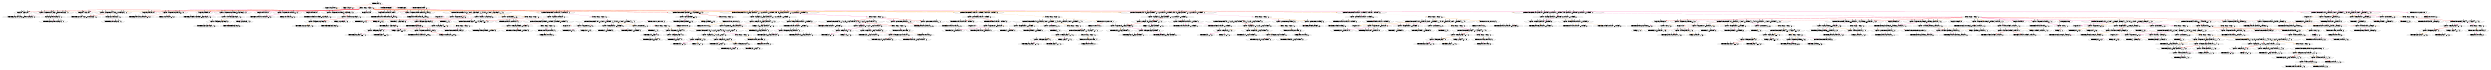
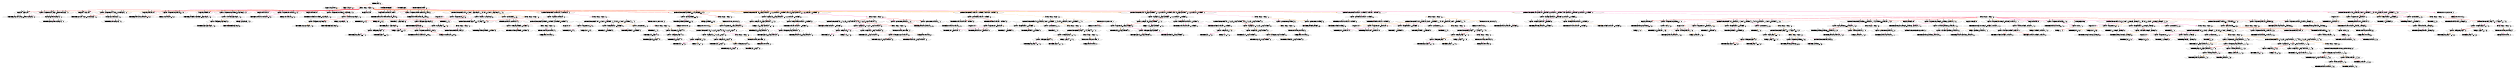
none -> (2115, 31)
none -> (2198, 58)
